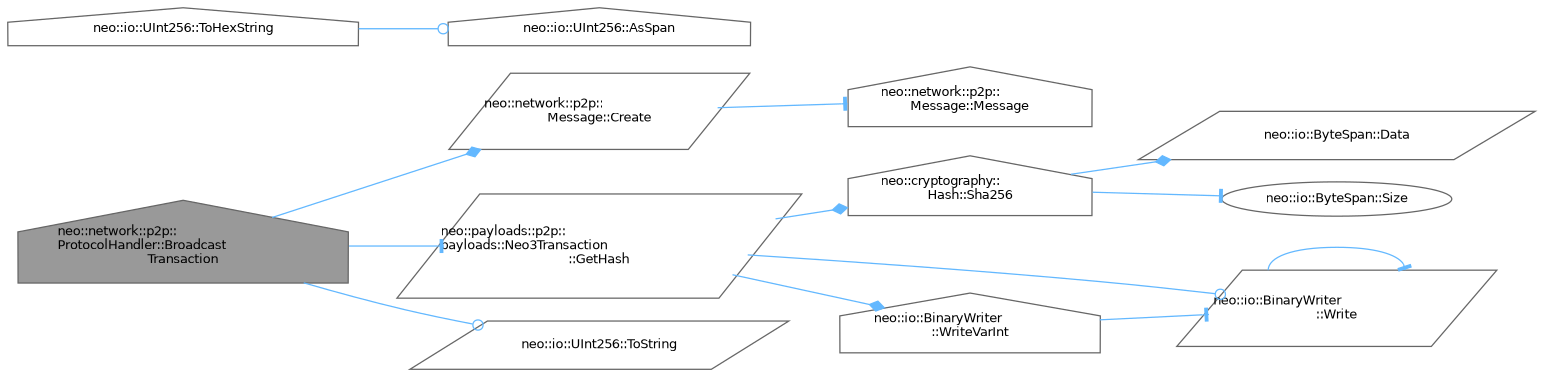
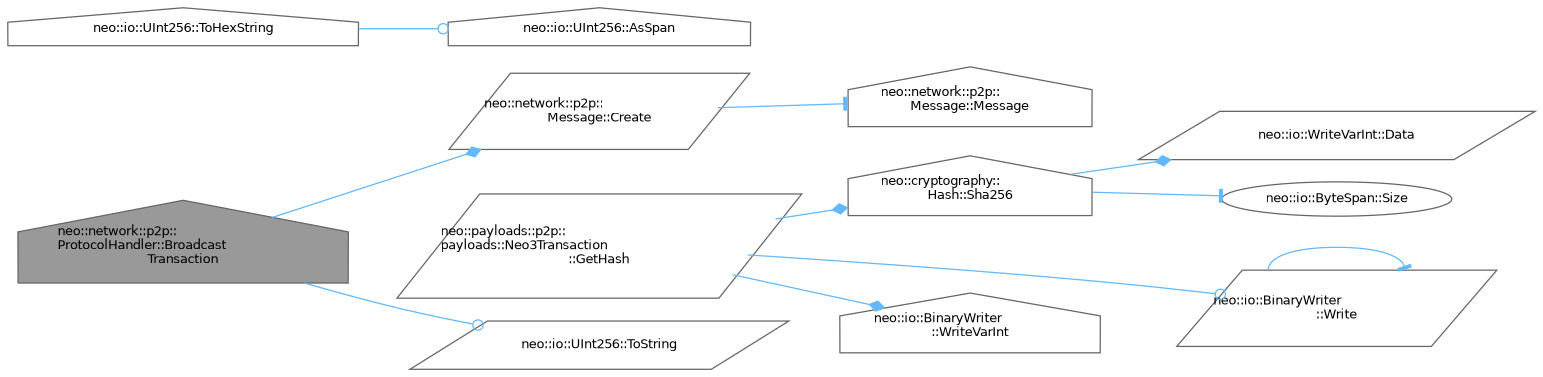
(1337, 135) -> (1337, 135)
(393, 246) -> none
(1151, 317) -> none
